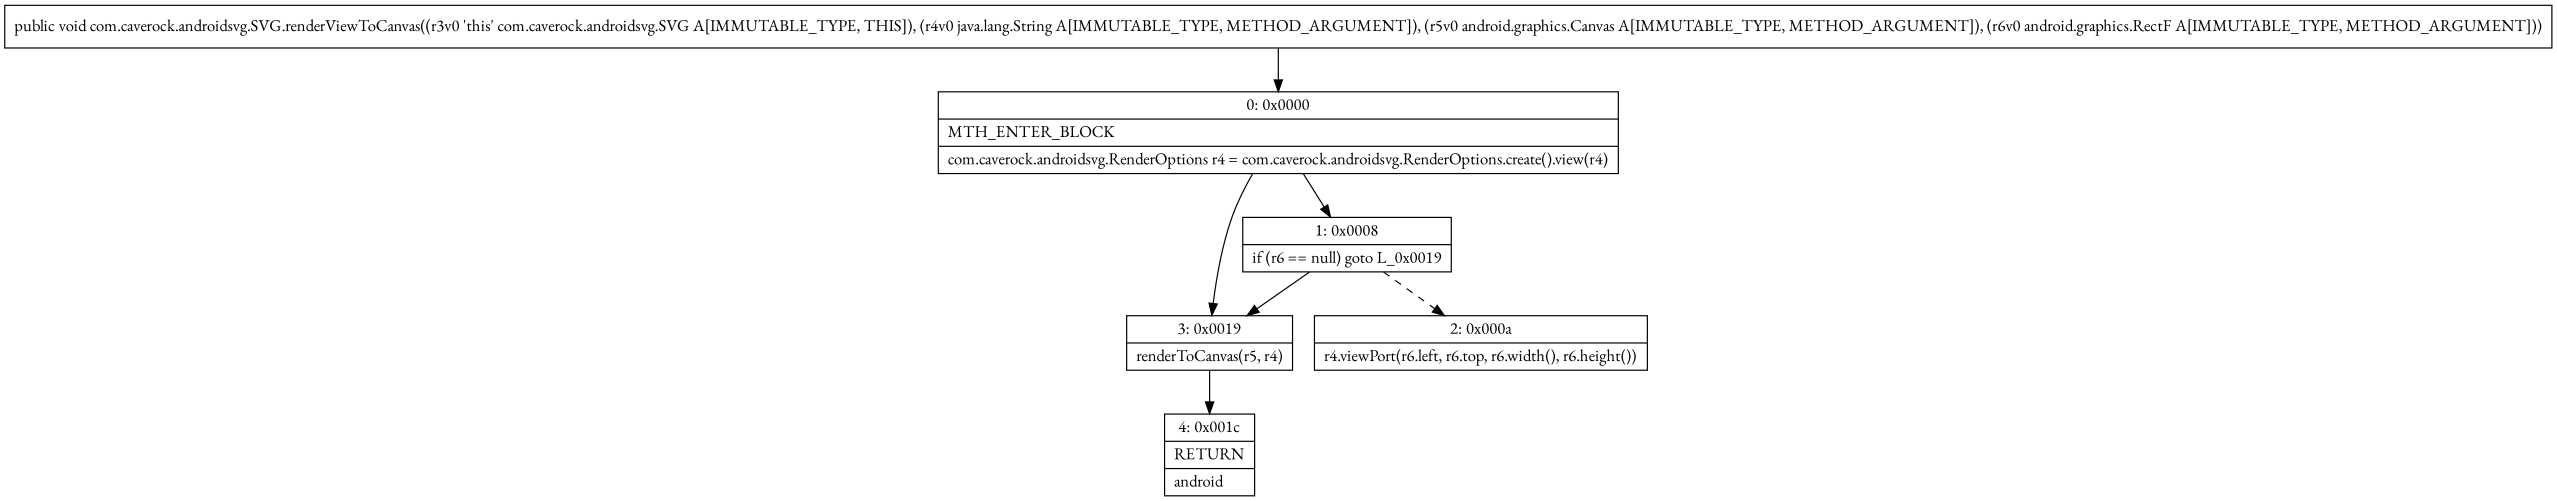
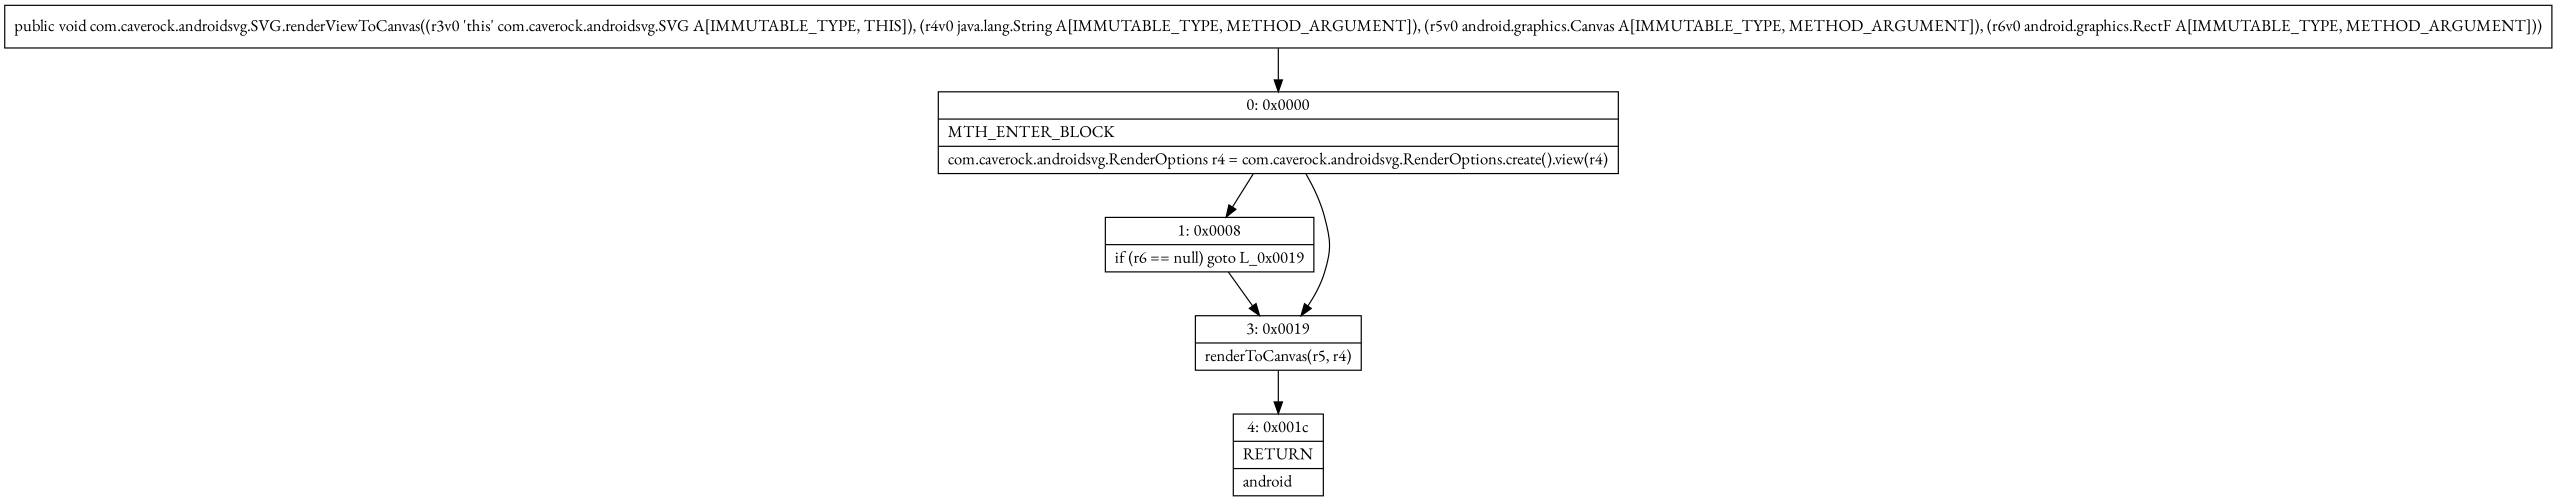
(1481, 343) -> none
